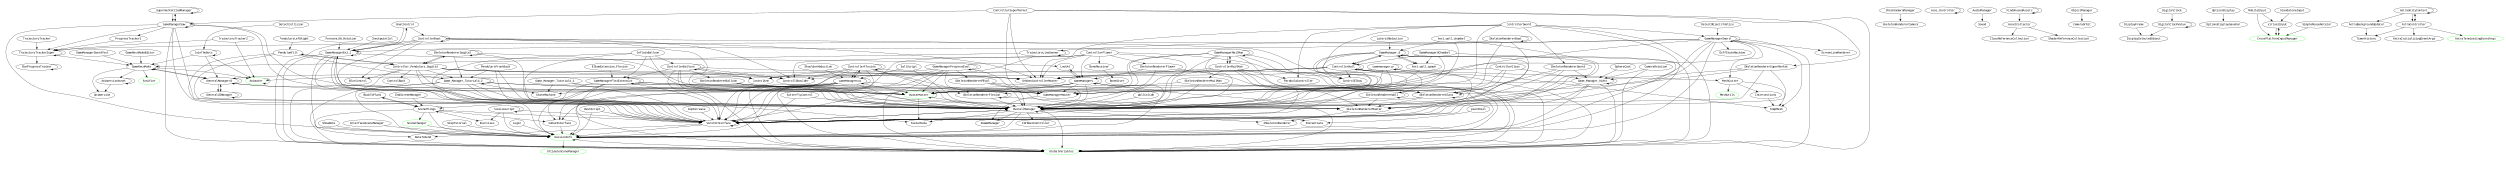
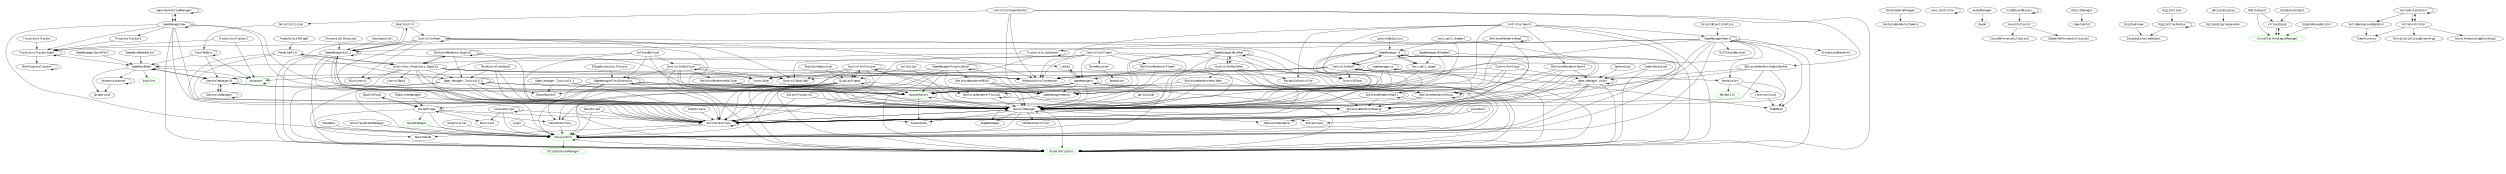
(589, 15) -> (648, 16)
(2475, 39) -> (2475, 39)
(850, 81) -> (850, 81)
